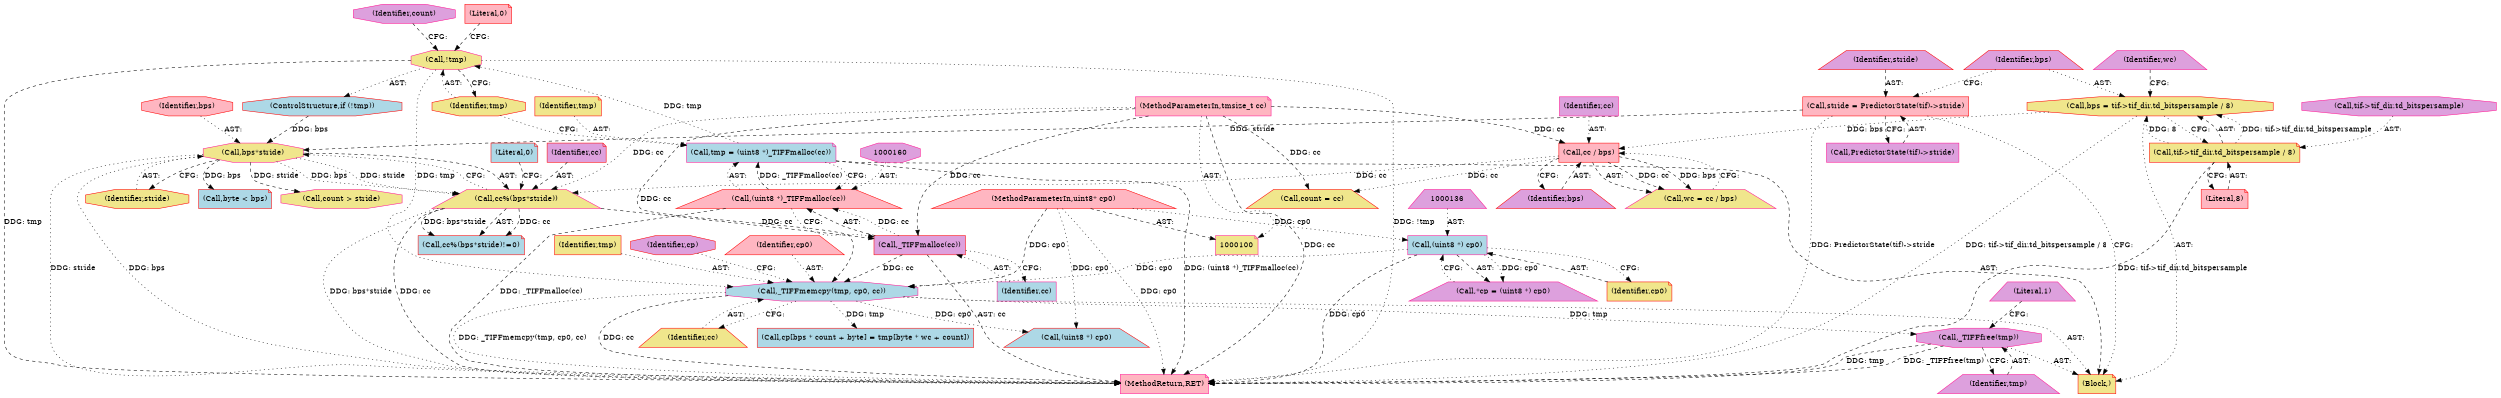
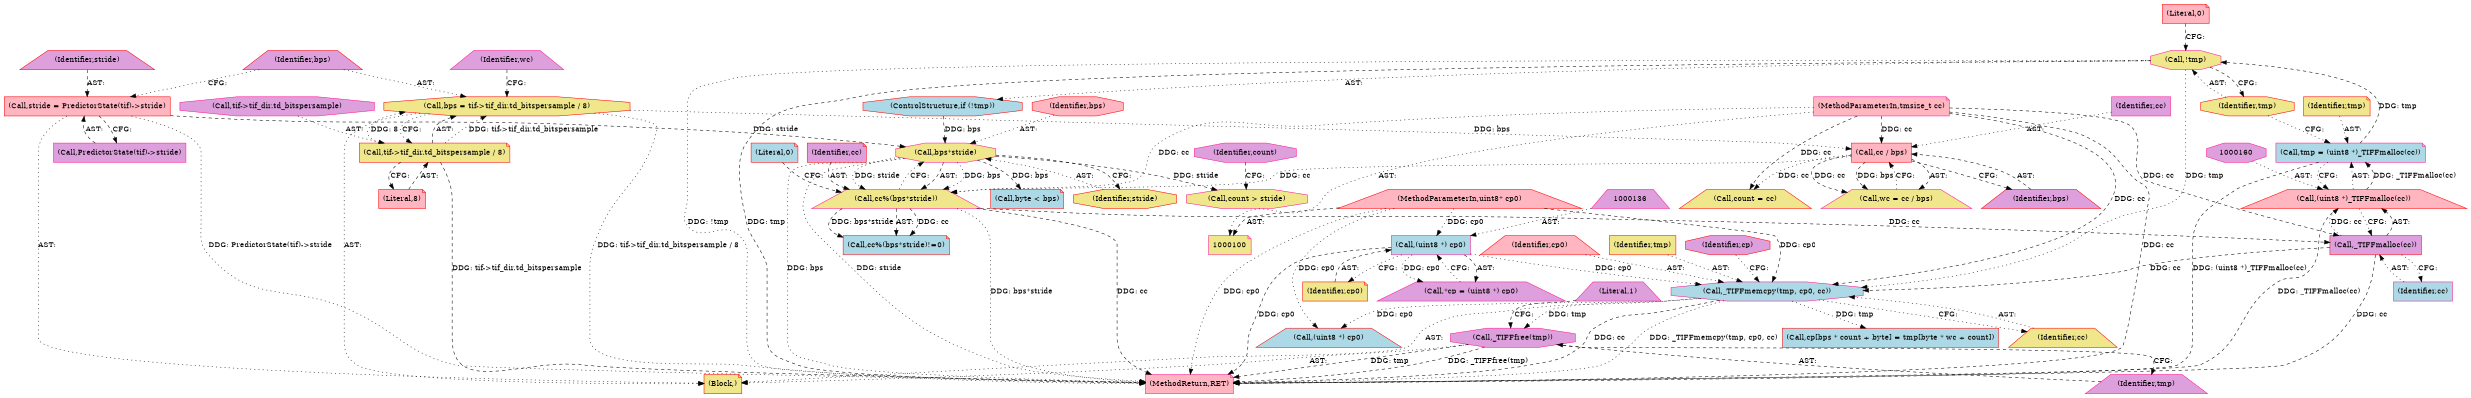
(423, 35) -> (1246, 173)
(611, 98) -> (2329, 76)
(1537, 165) -> none
(2125, 245) -> (48, 245)
(992, 315) -> (2372, 315)
